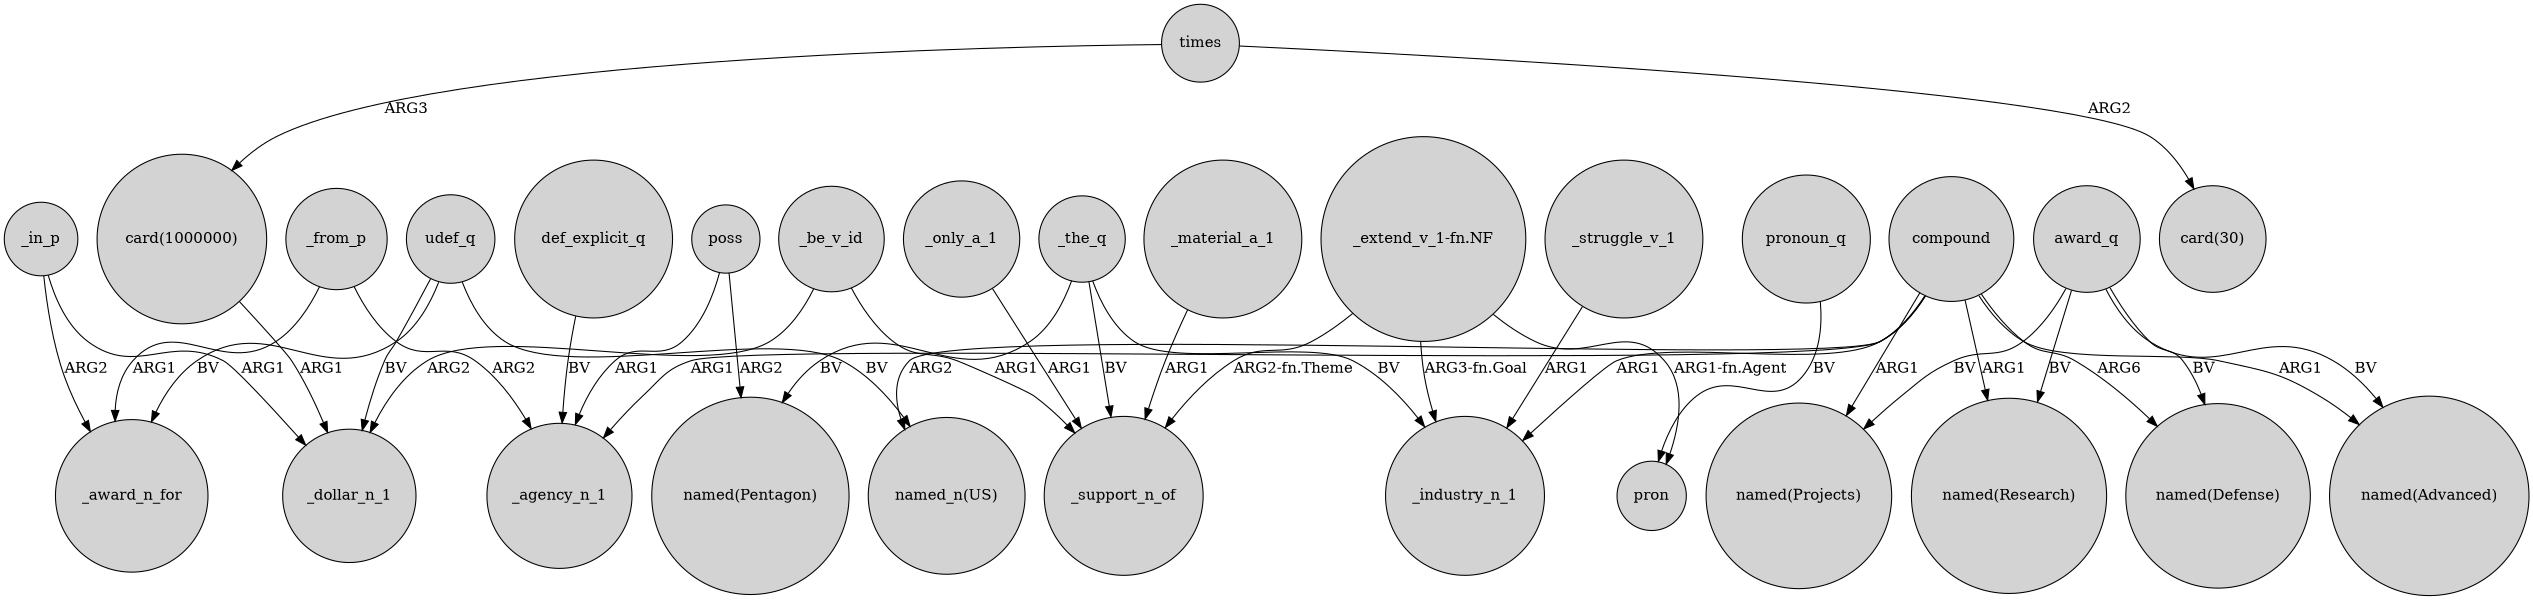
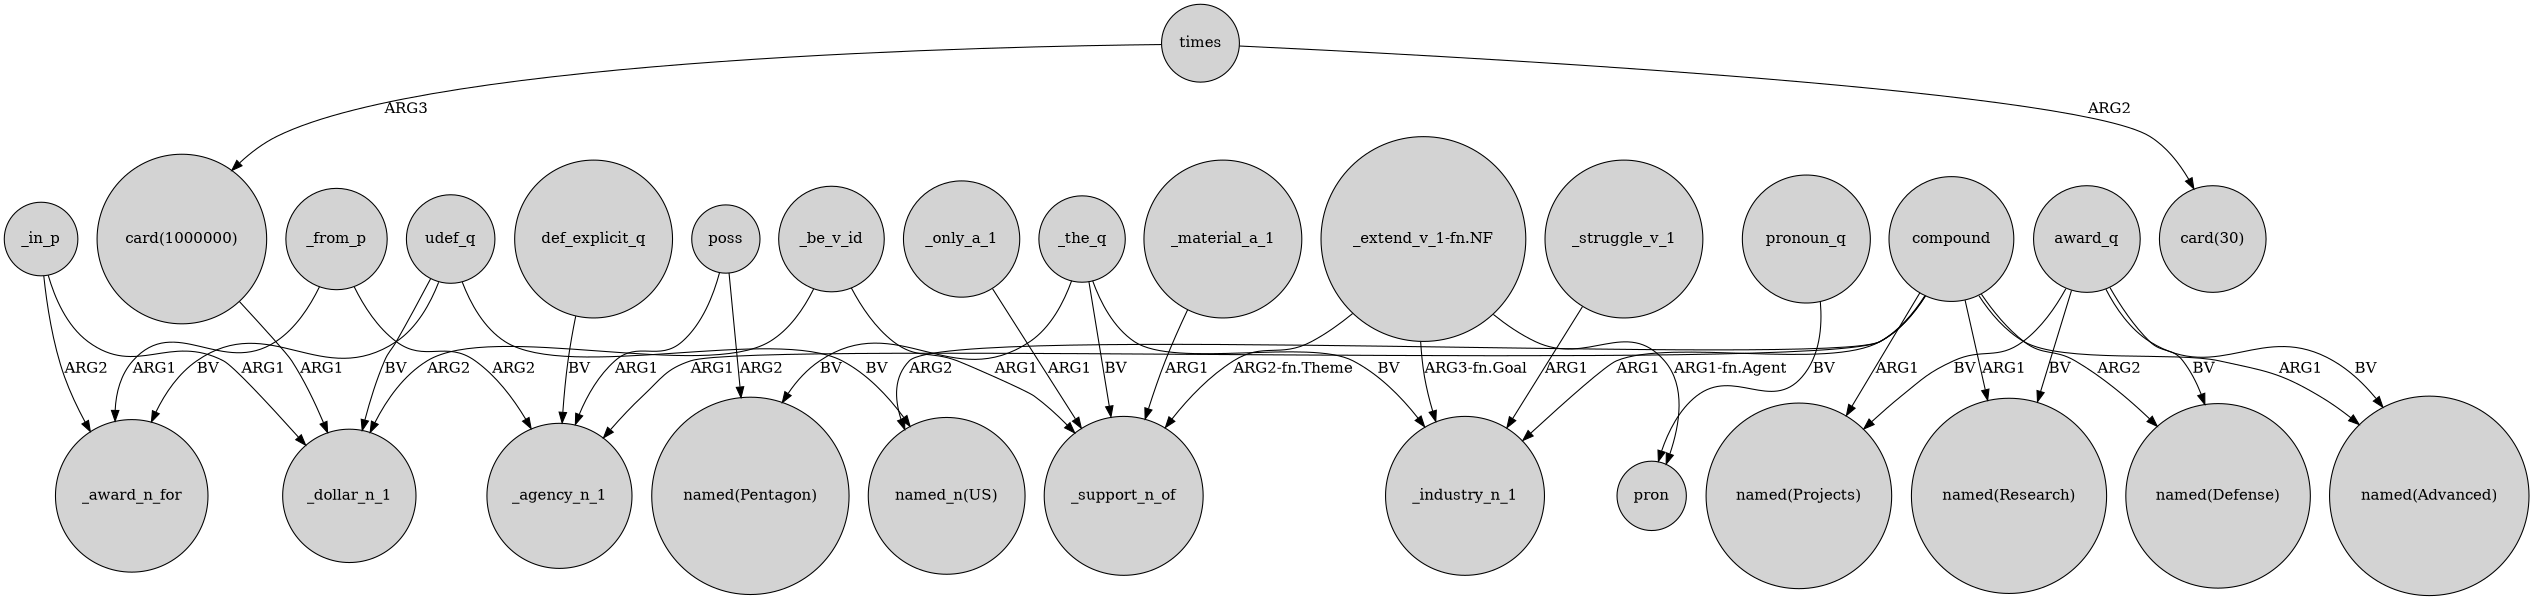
(2119, 369) -> (2119, 369)
